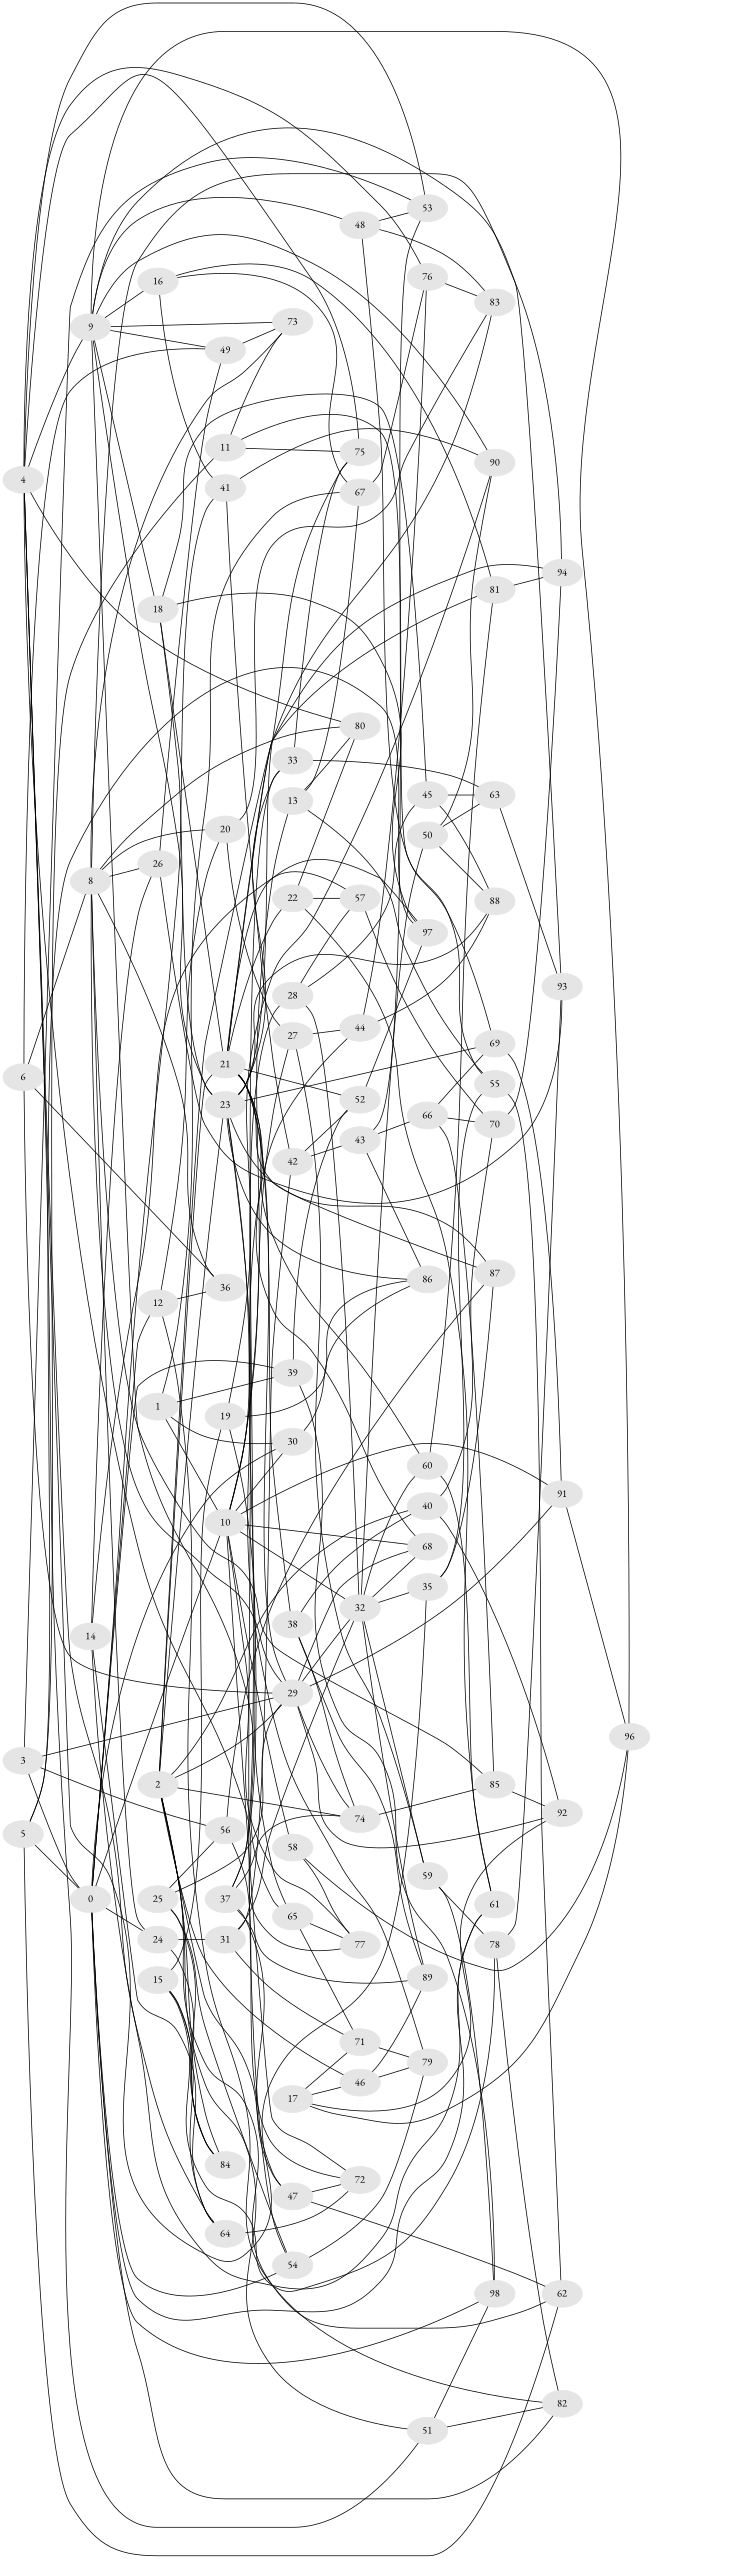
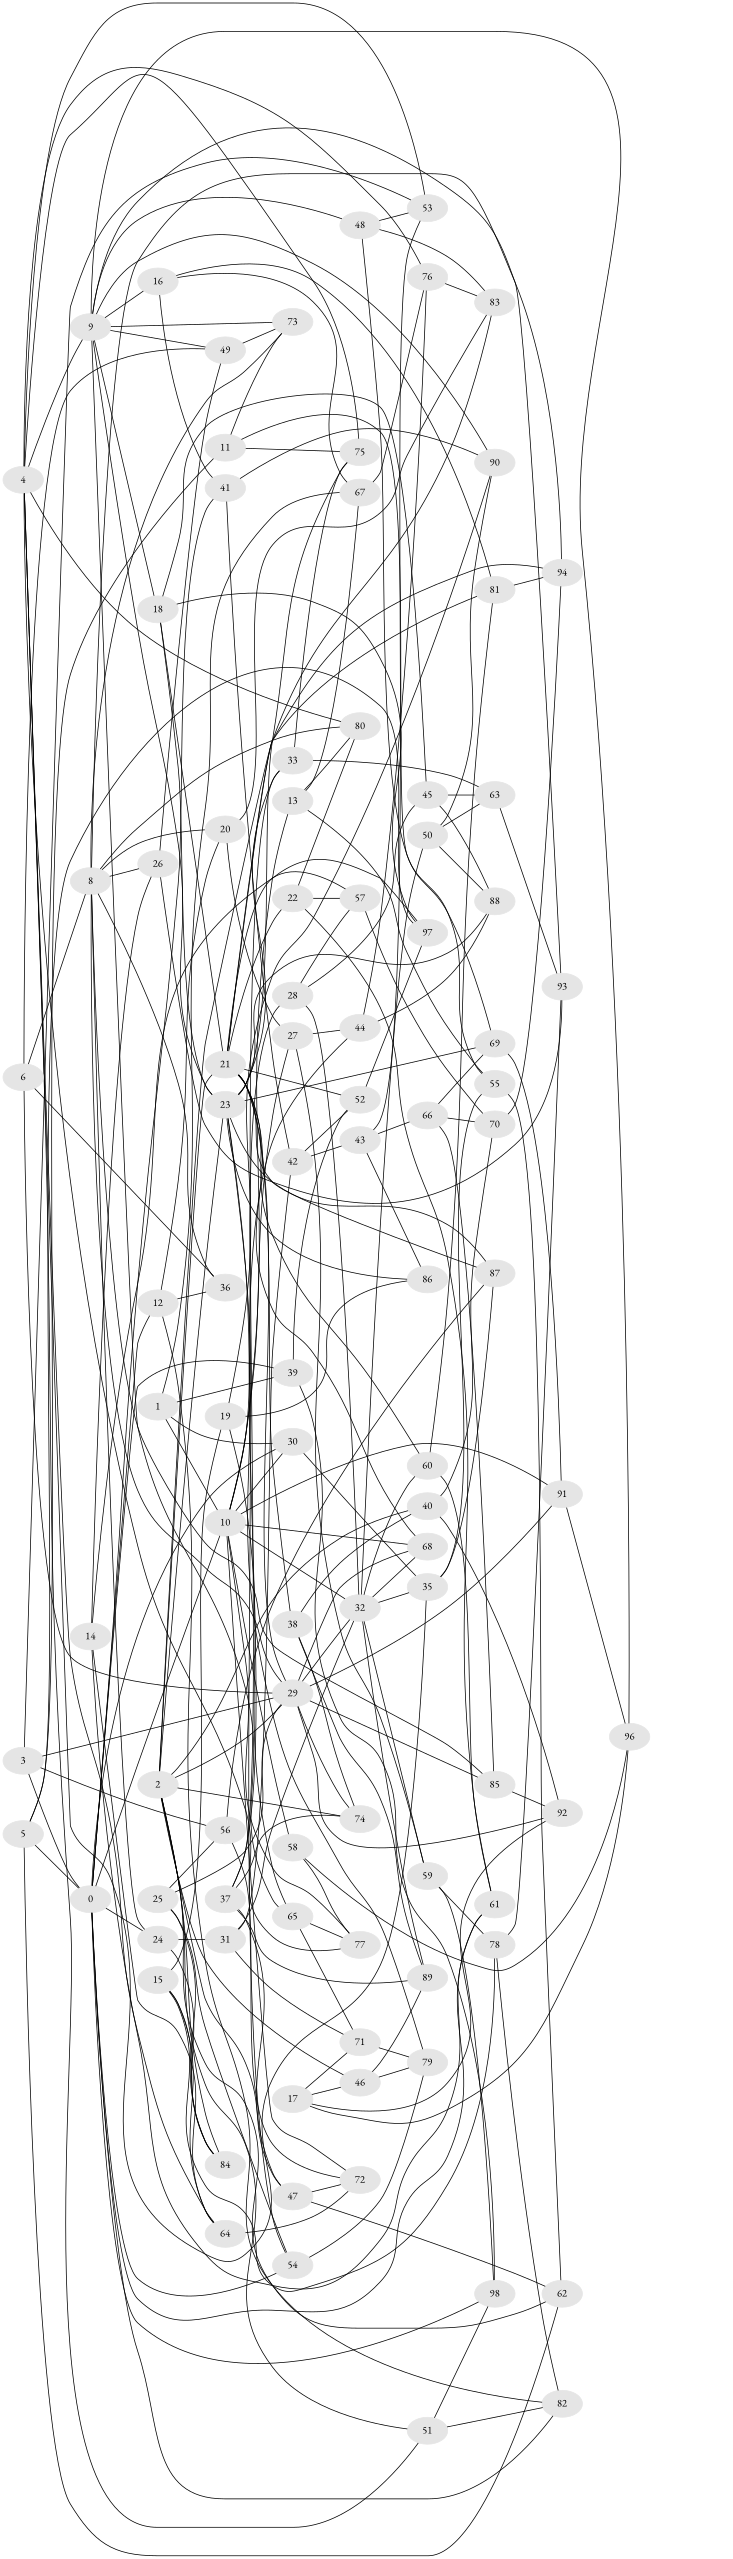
(335, 1342) -> (348, 1503)
(427, 1802) -> (402, 1743)
